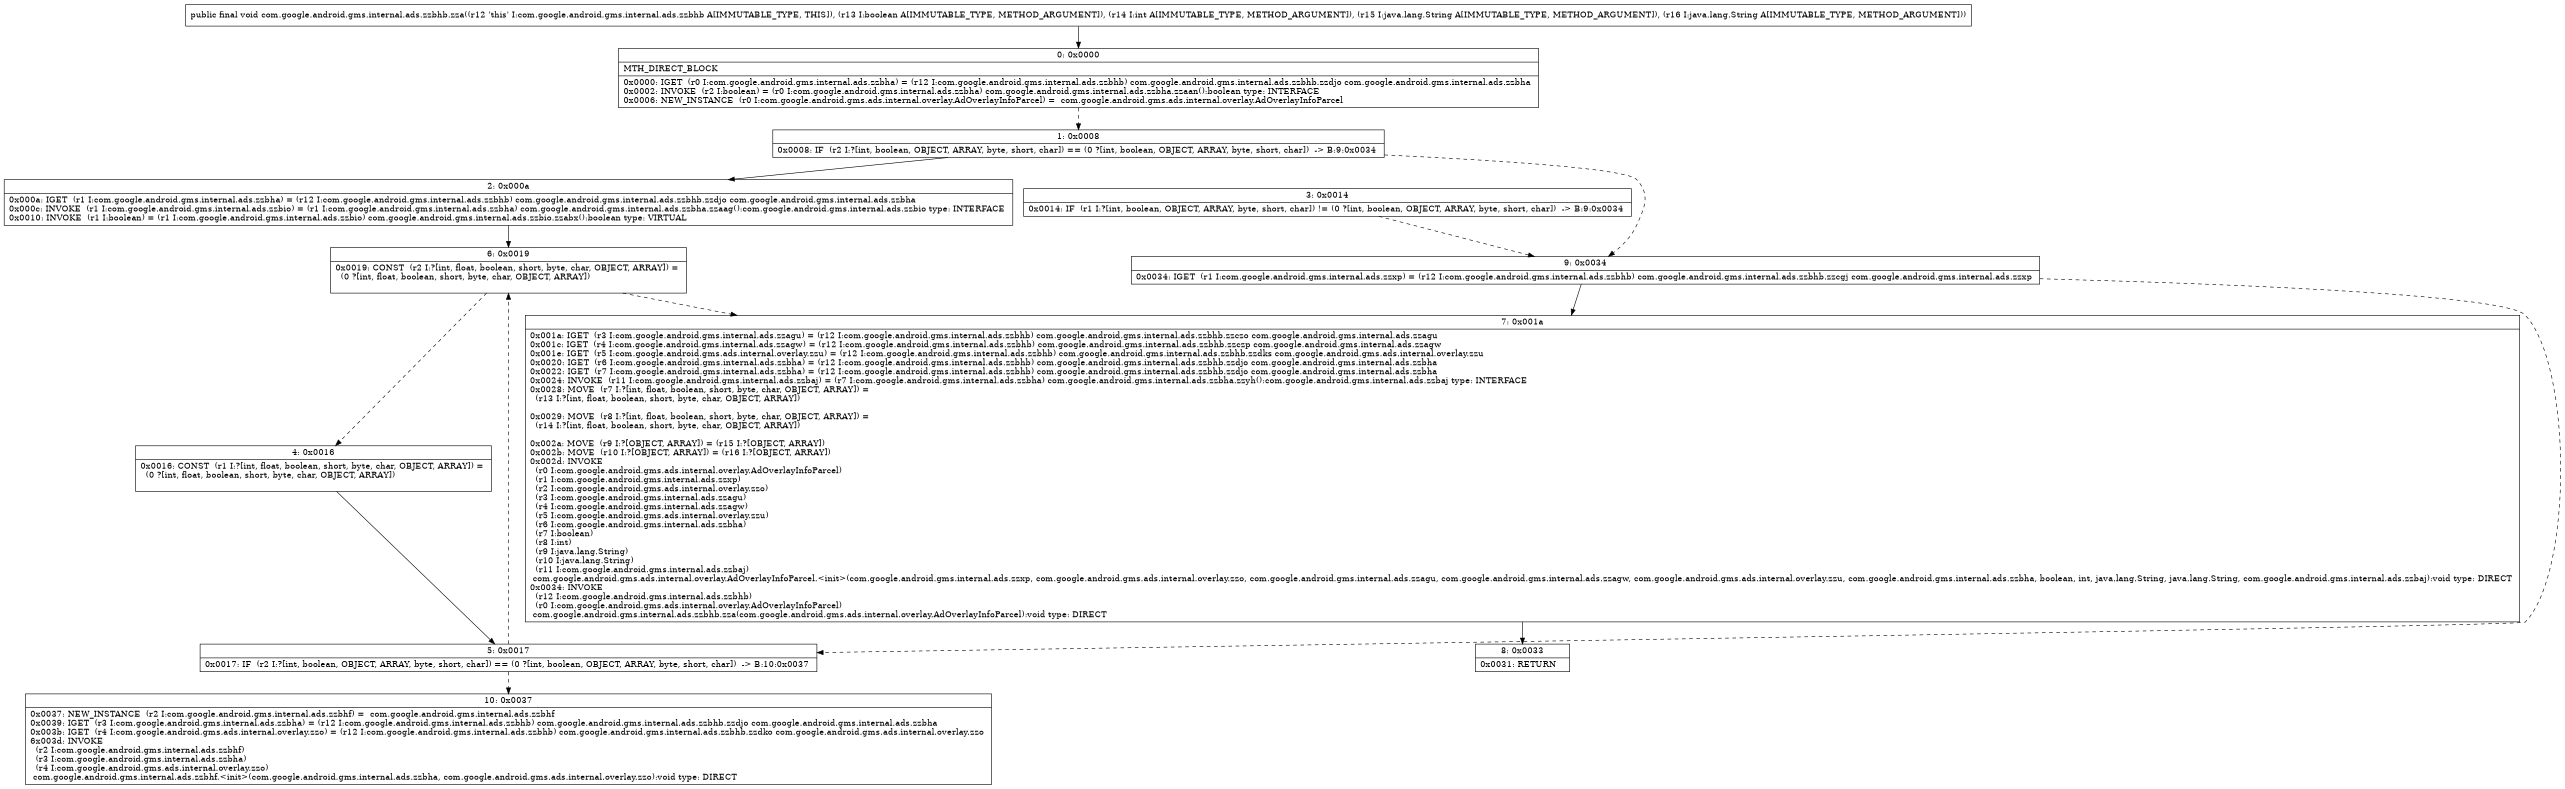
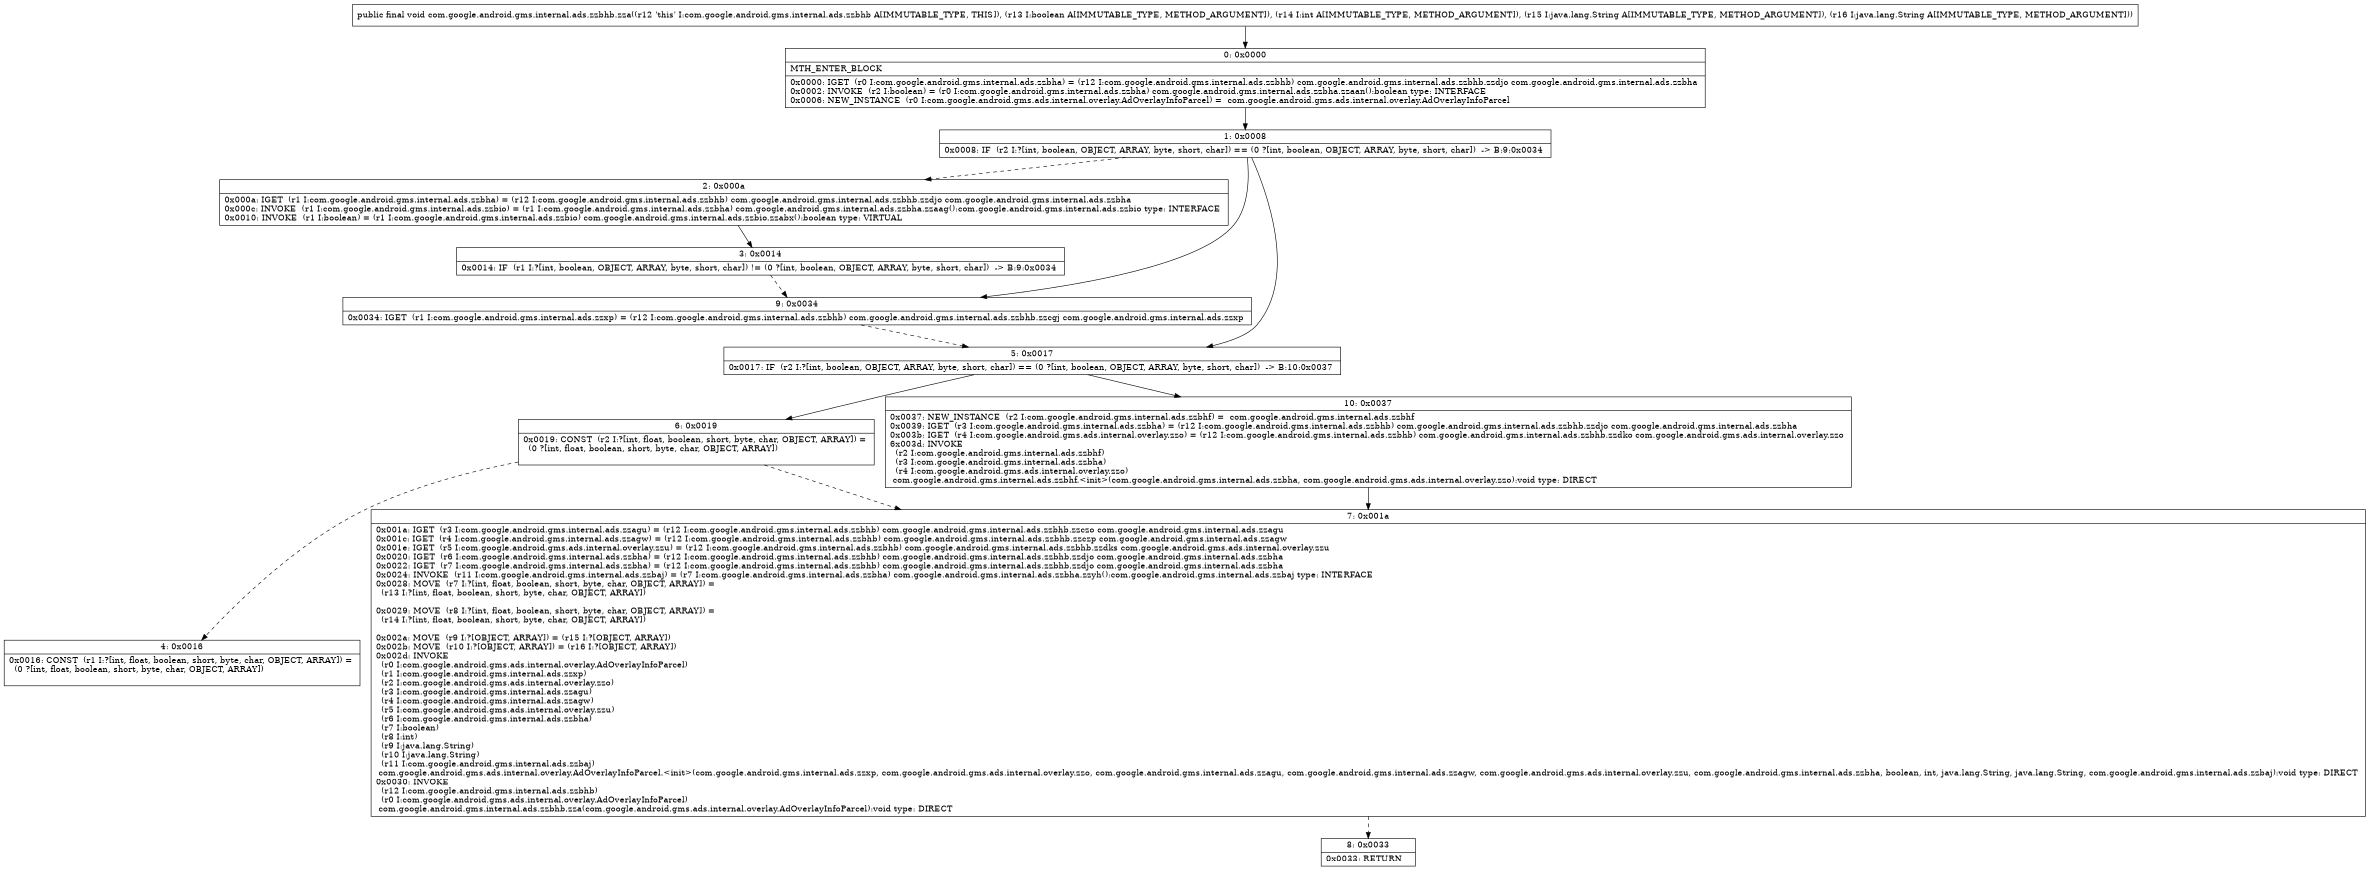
(671, 69) -> (836, 69)
(1079, 116) -> (1245, 116)
(1554, 166) -> (1150, 267)
(841, 168) -> (1028, 168)
(509, 233) -> (743, 234)
(1577, 297) -> (1368, 495)
(509, 472) -> (883, 396)
(413, 566) -> (1277, 266)
(569, 588) -> (415, 782)
(1523, 630) -> (1368, 824)
(1523, 665) -> (1368, 859)
(509, 680) -> (1131, 385)
